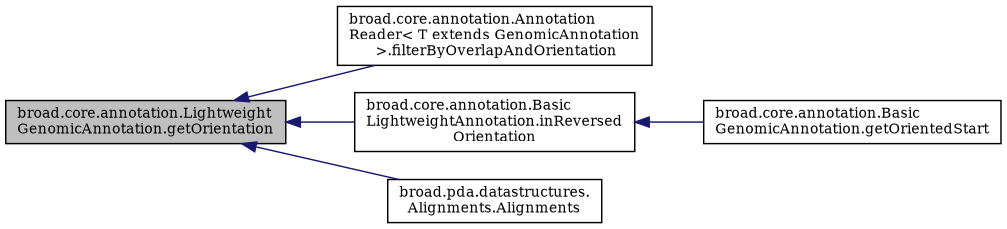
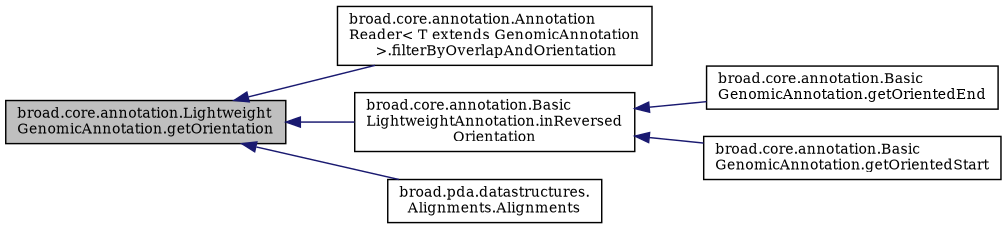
none -> (852, 88)
